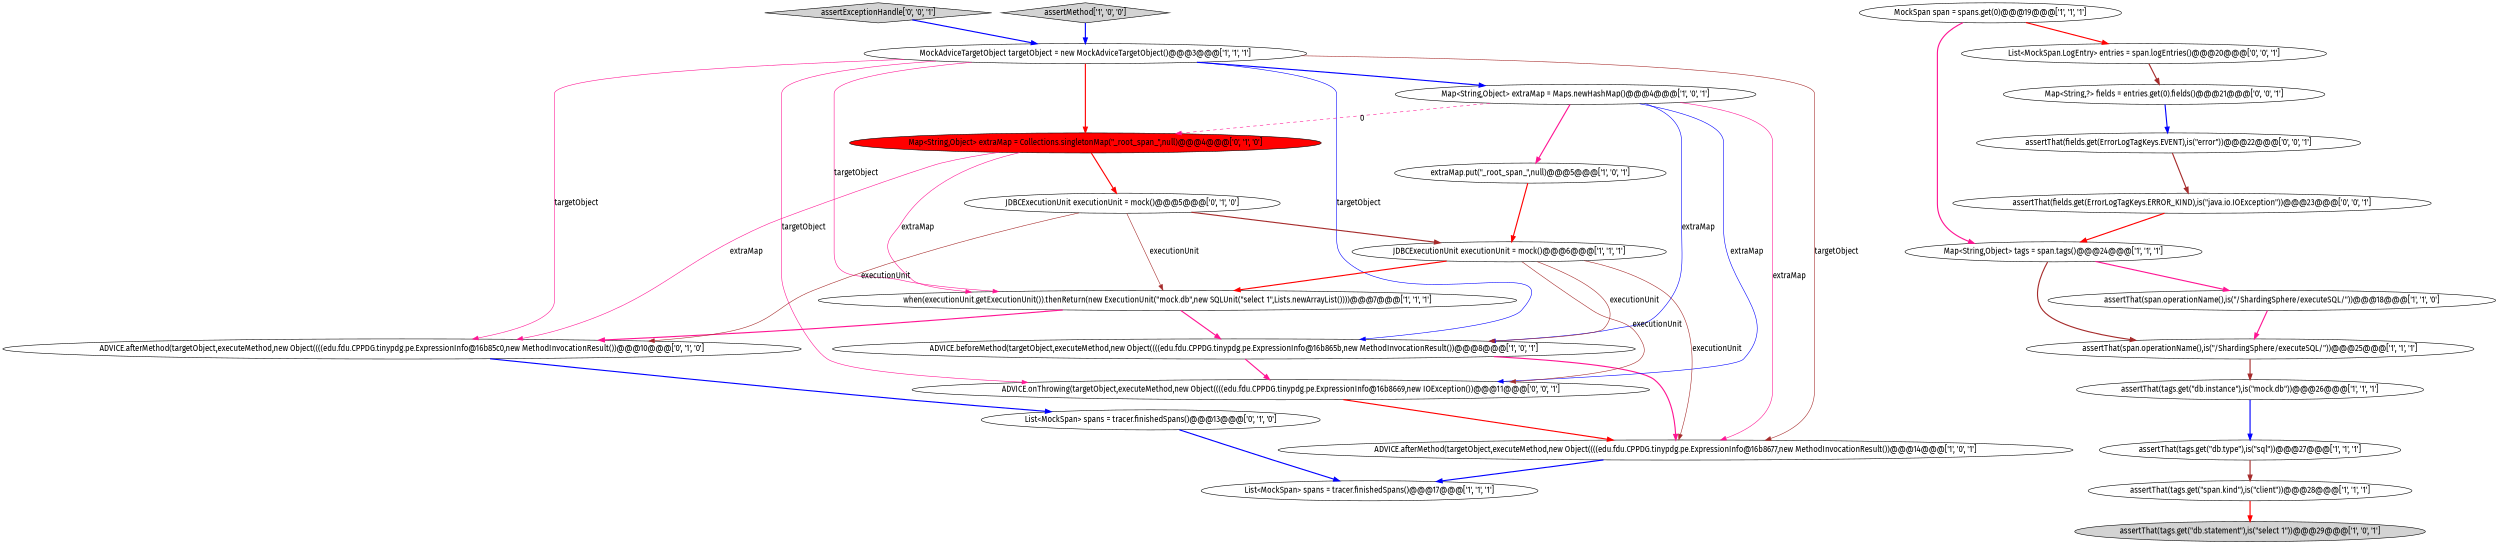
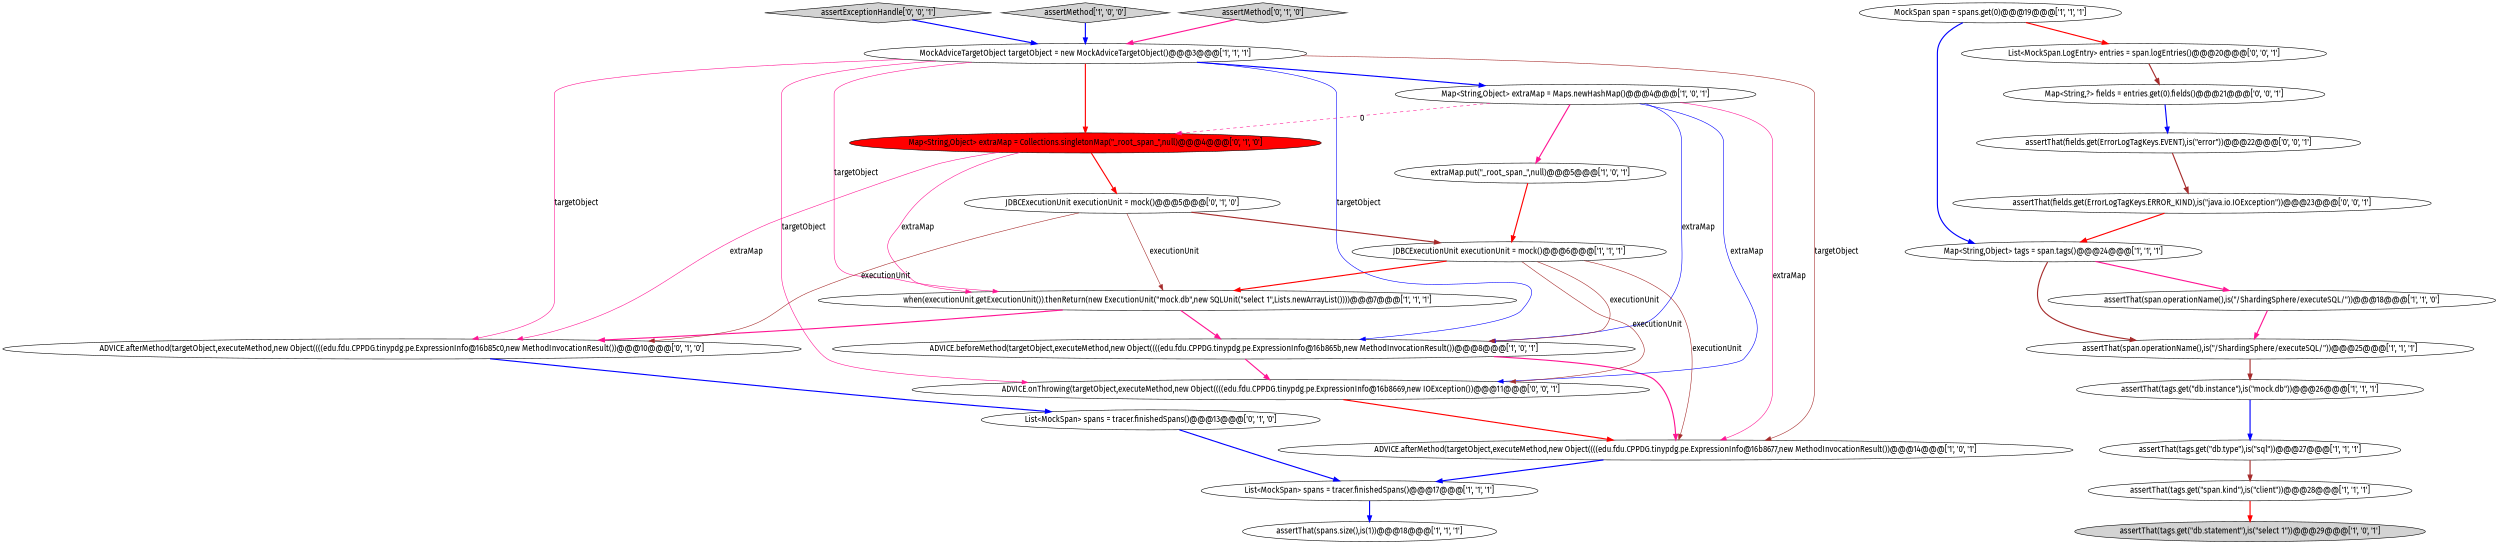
none -> (1263, 13)
(1937, 134) -> (1937, 134)
none -> (1370, 532)
